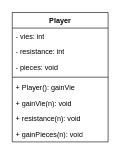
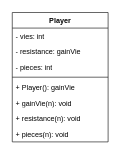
(45, 52) -> (53, 52)
(39, 68) -> (37, 68)
(53, 135) -> (45, 135)
